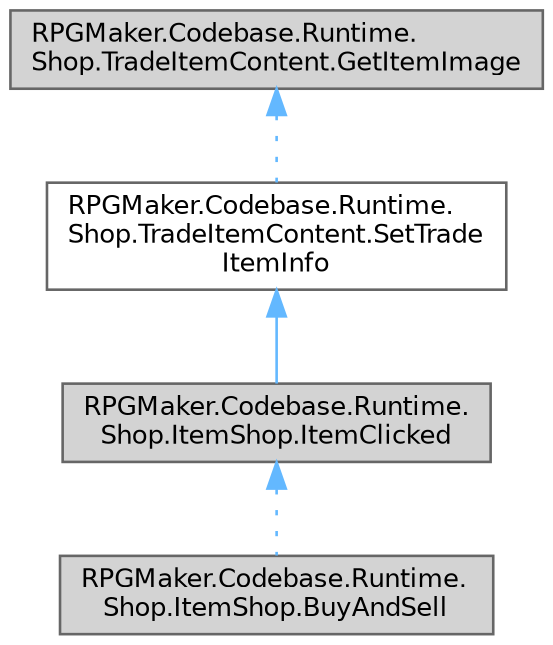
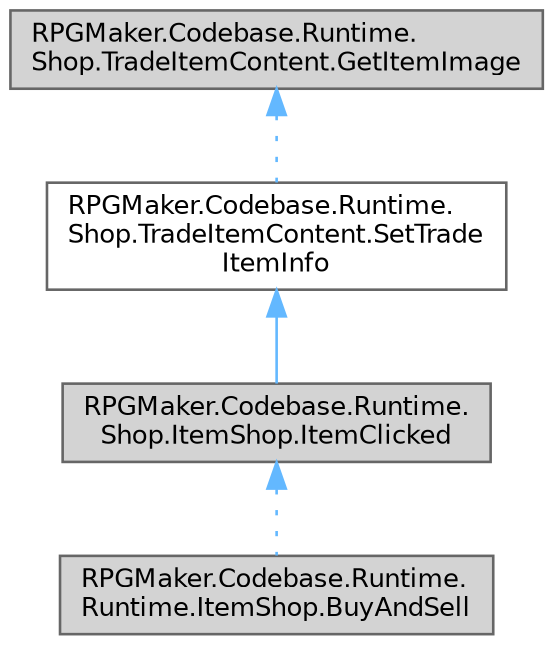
(277, 595) -> (277, 595)
